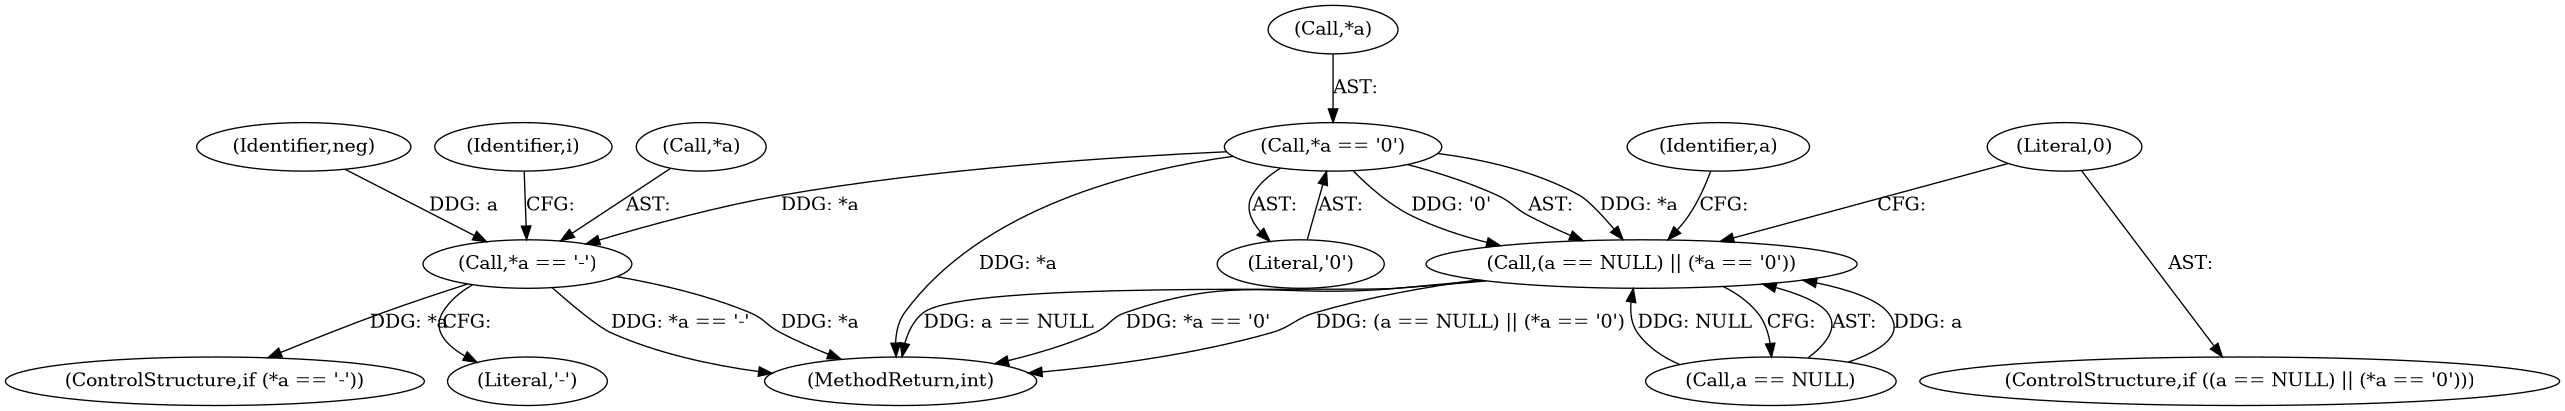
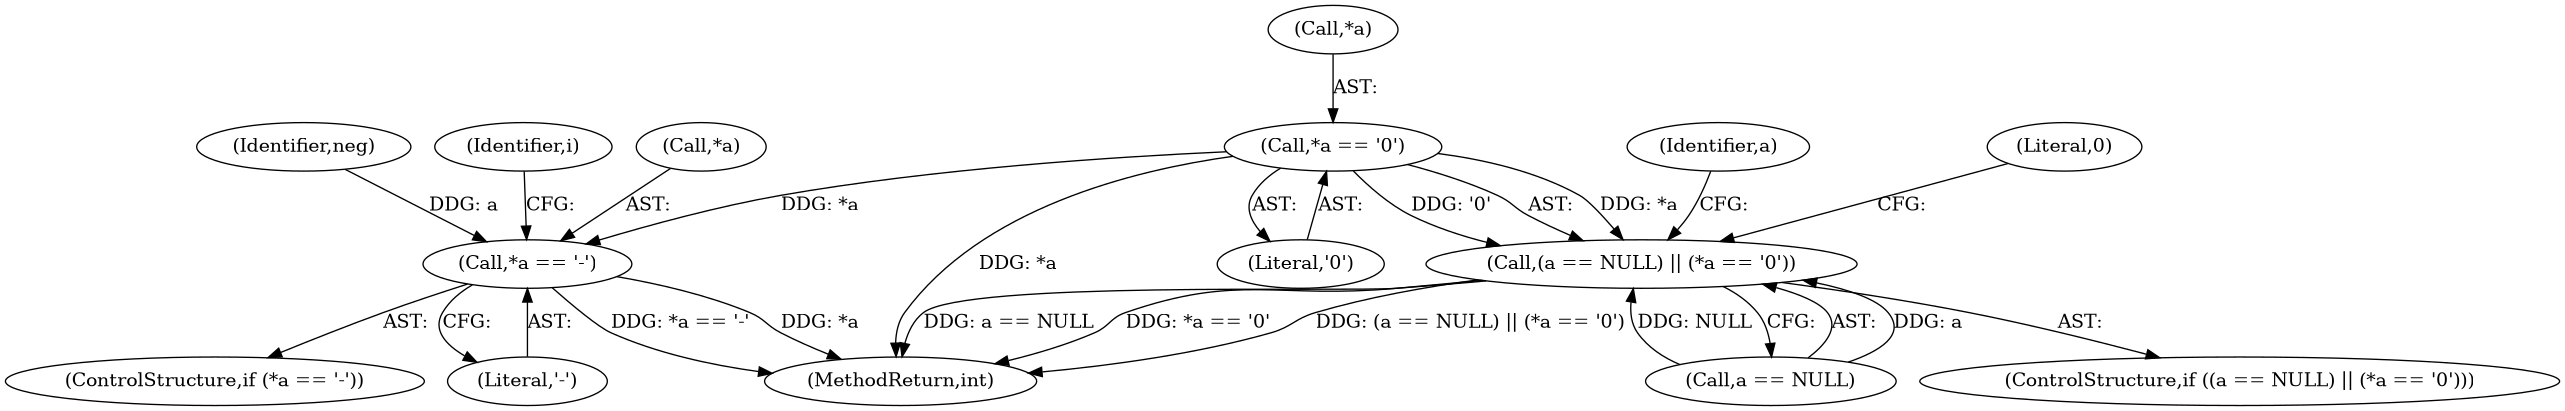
(2148, 258) -> (1966, 312)
(409, 323) -> (409, 323)
none -> (527, 329)
